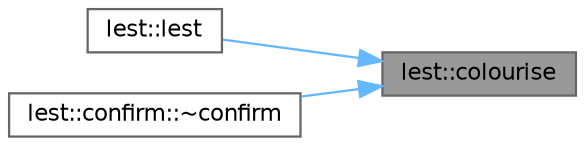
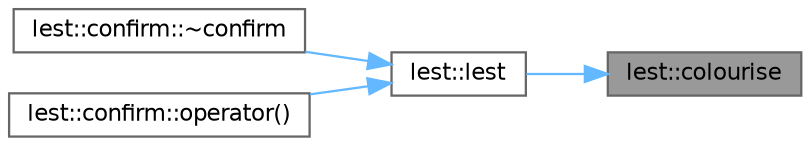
(330, 93) -> (337, 56)
none -> (159, 115)
